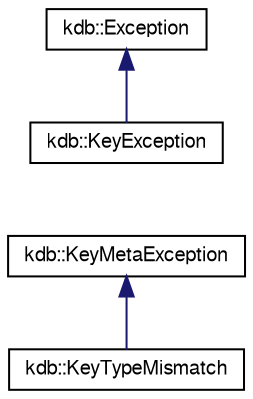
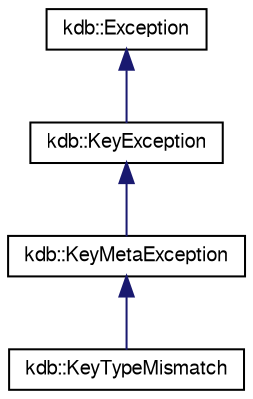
none -> (127, 210)
